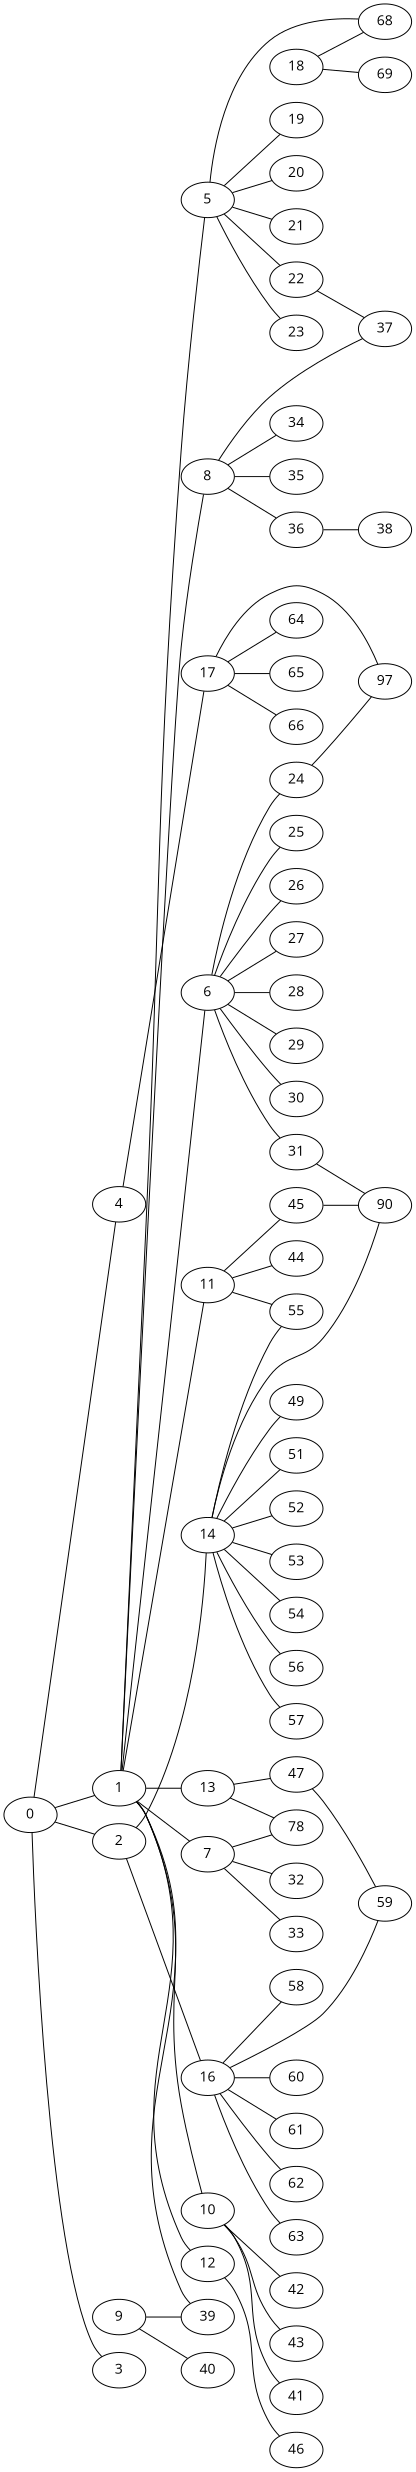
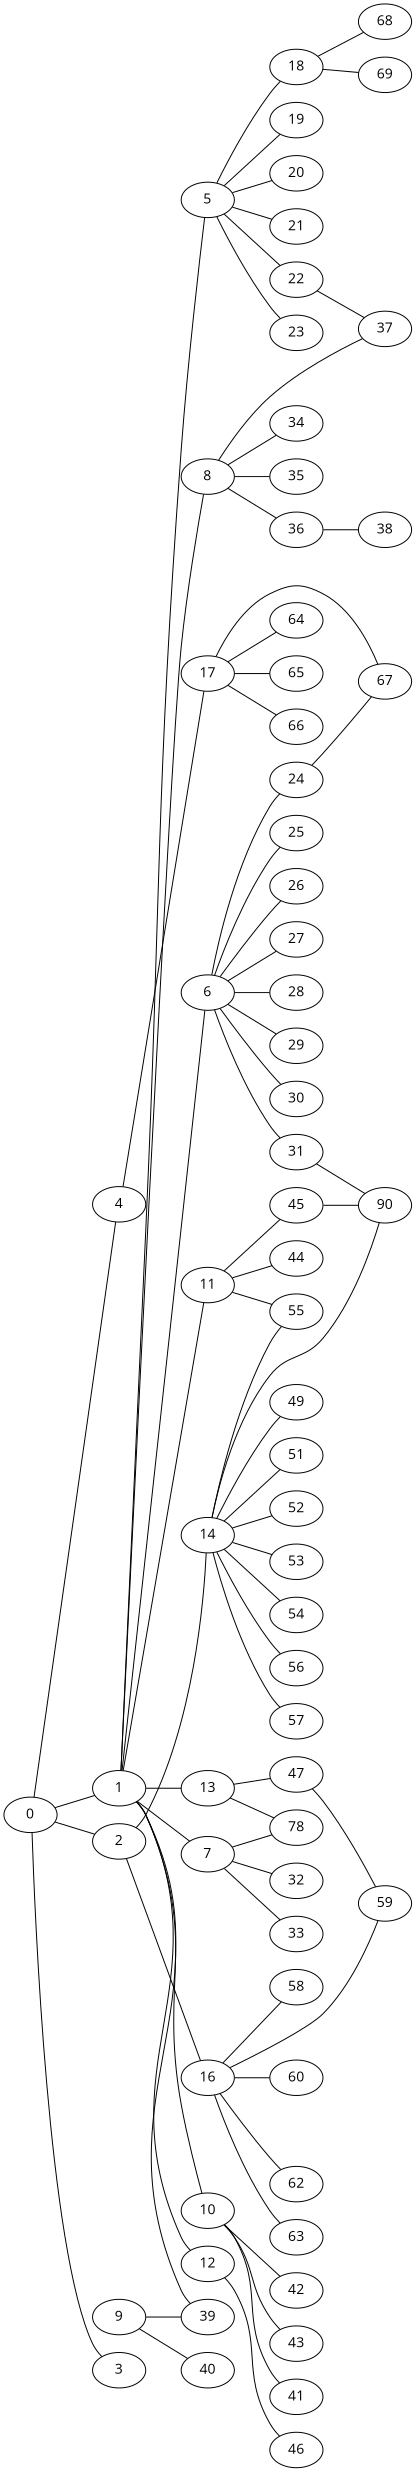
(248, 64) -> (246, 130)
(385, 681) -> (385, 681)
(296, 2131) -> none
